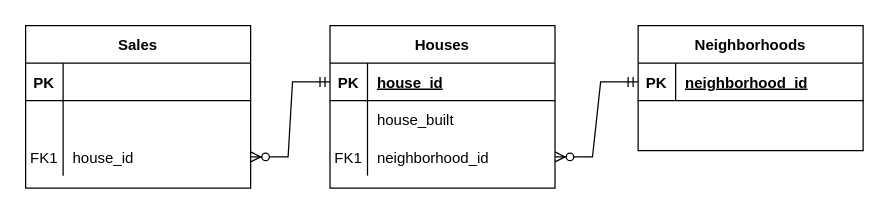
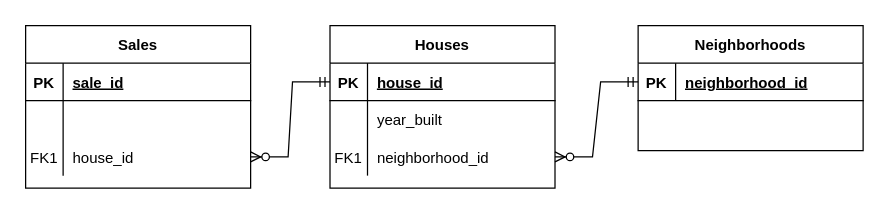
none -> (157, 82)
(419, 120) -> (415, 120)
